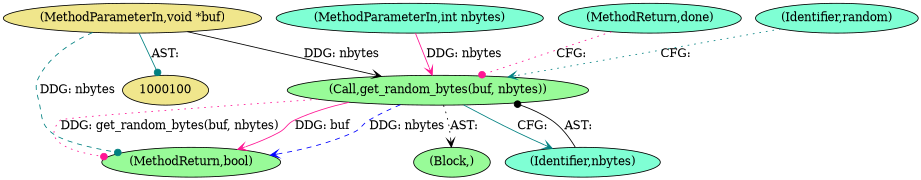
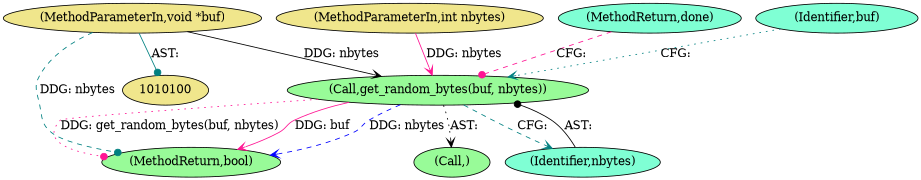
(410, 18) -> (410, 18)
(837, 18) -> (837, 18)
(548, 53) -> (548, 53)
(166, 90) -> (166, 90)
(504, 126) -> (504, 126)
(452, 162) -> (452, 162)
